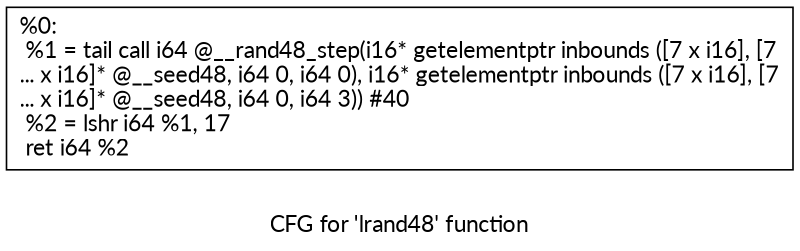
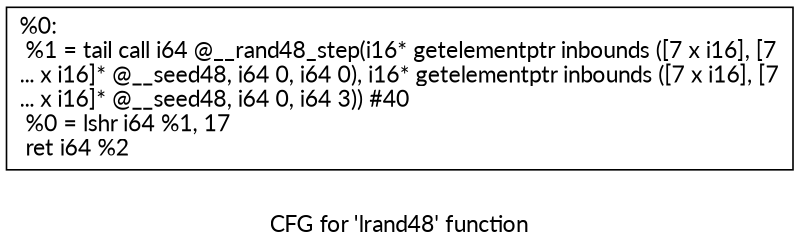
(125, 124) -> (125, 124)
